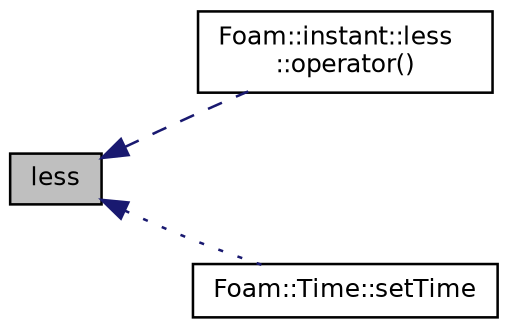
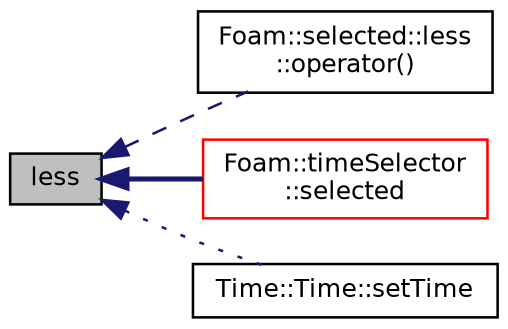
(345, 52) -> (345, 52)
none -> (345, 179)
(345, 291) -> (345, 291)
